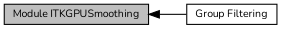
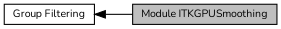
(173, 14) -> (119, 14)
